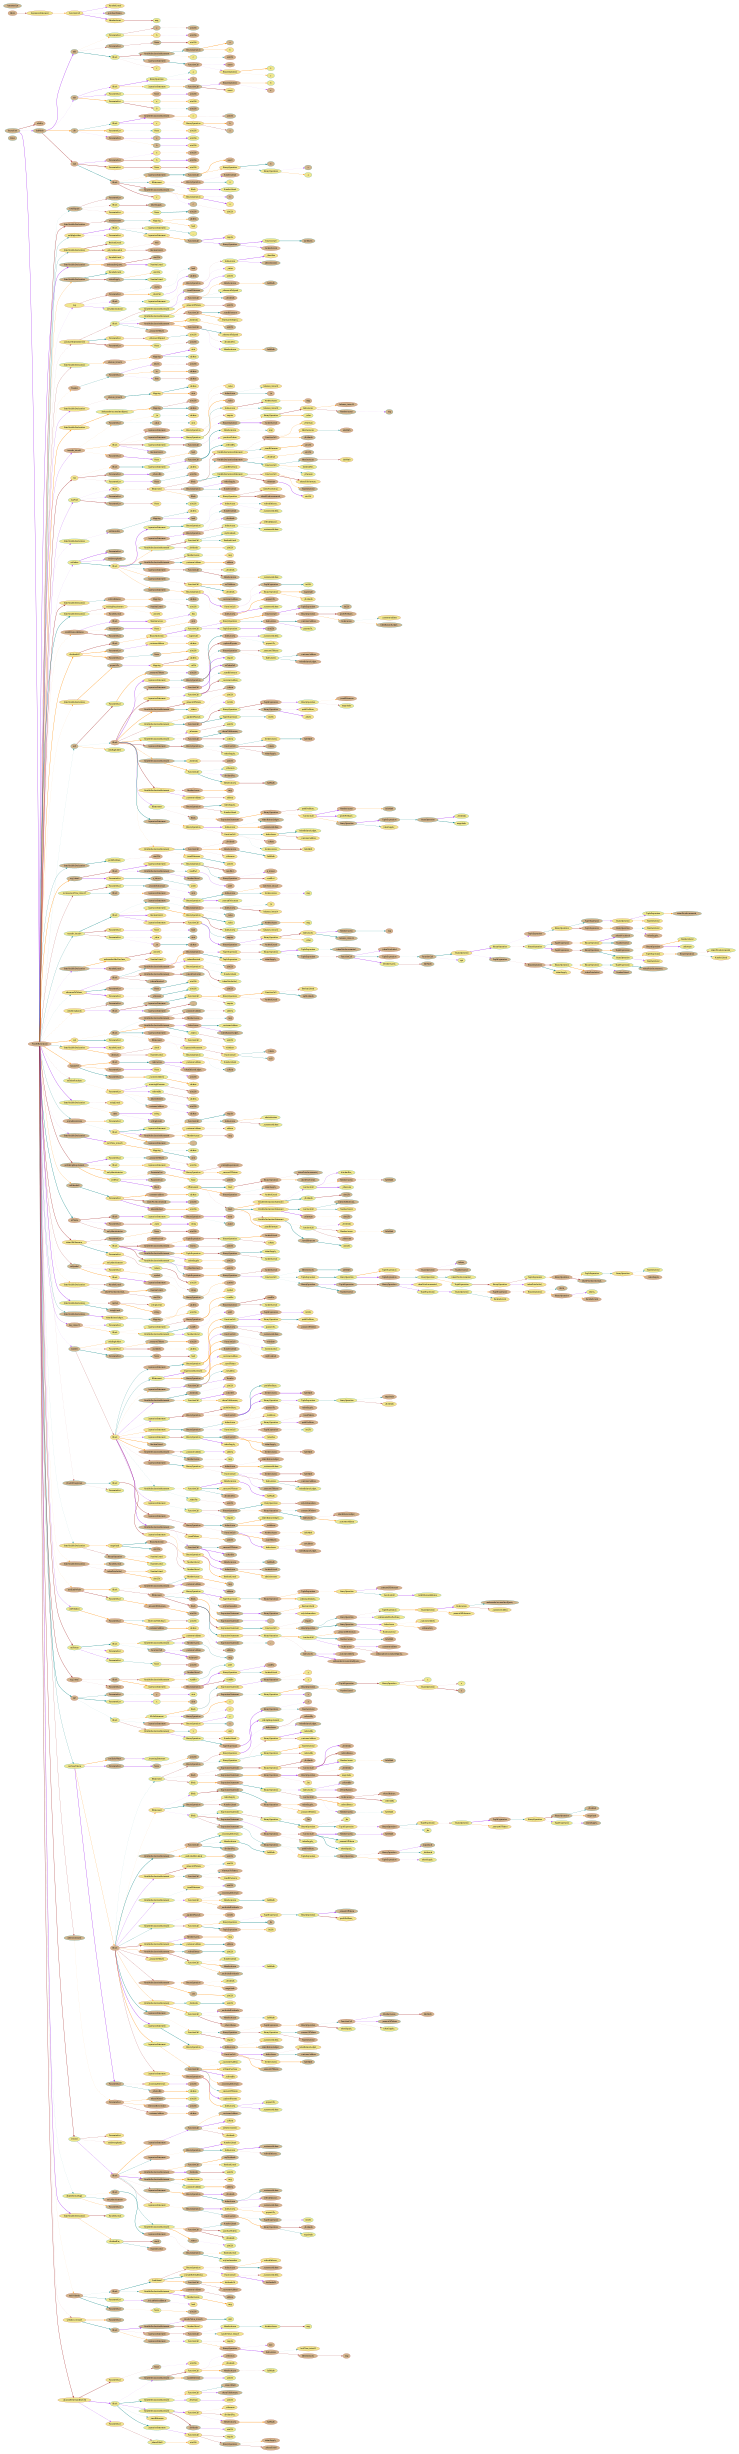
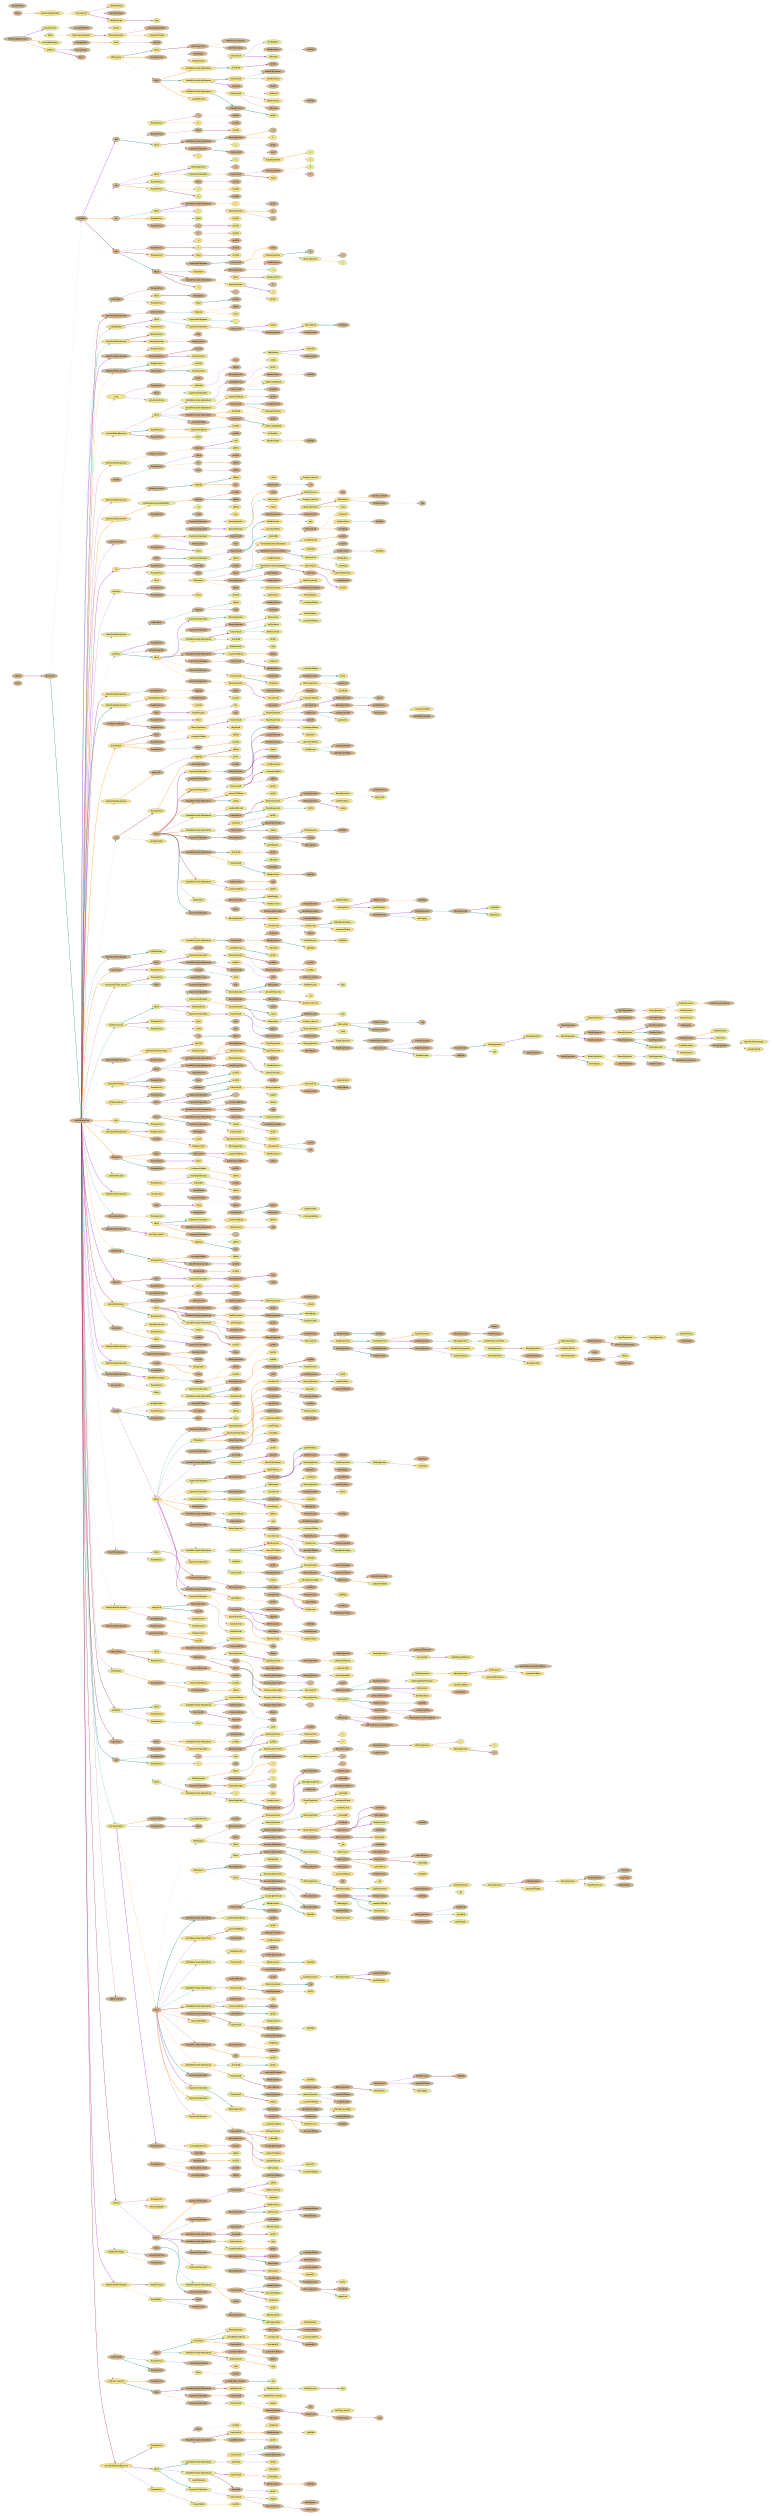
(26, 127) -> (32, 676)
(36, 585) -> (66, 898)
(47, 688) -> (88, 787)
(49, 1109) -> none
(46, 1134) -> (87, 1203)
